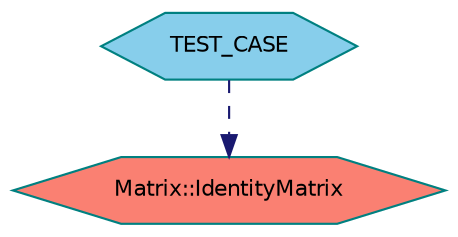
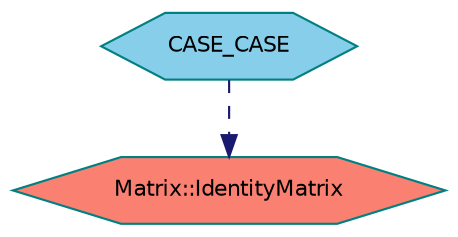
(229, 46) -> (229, 46)
